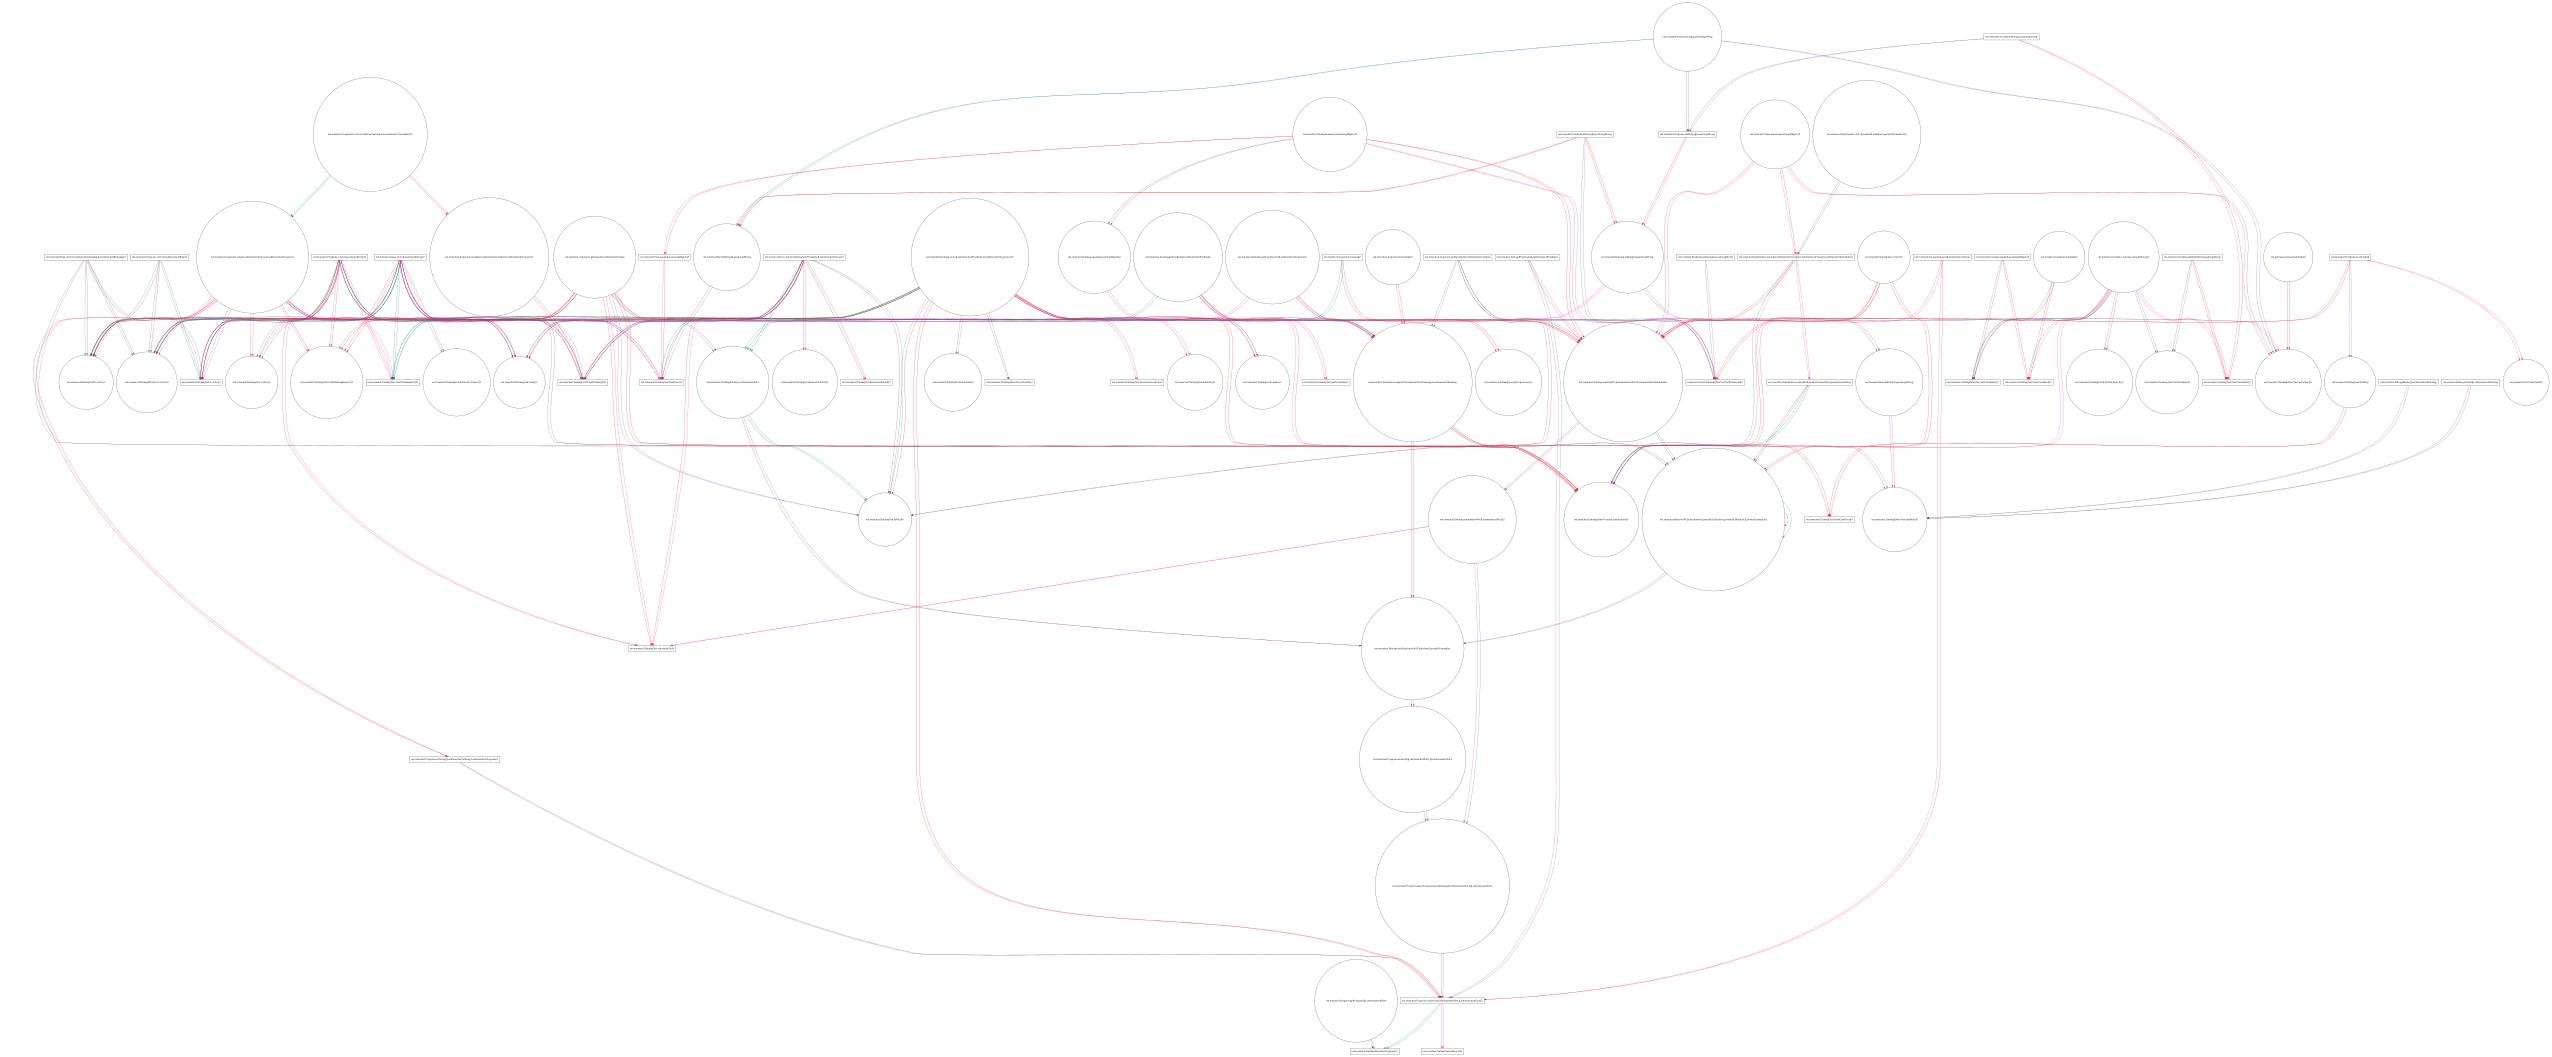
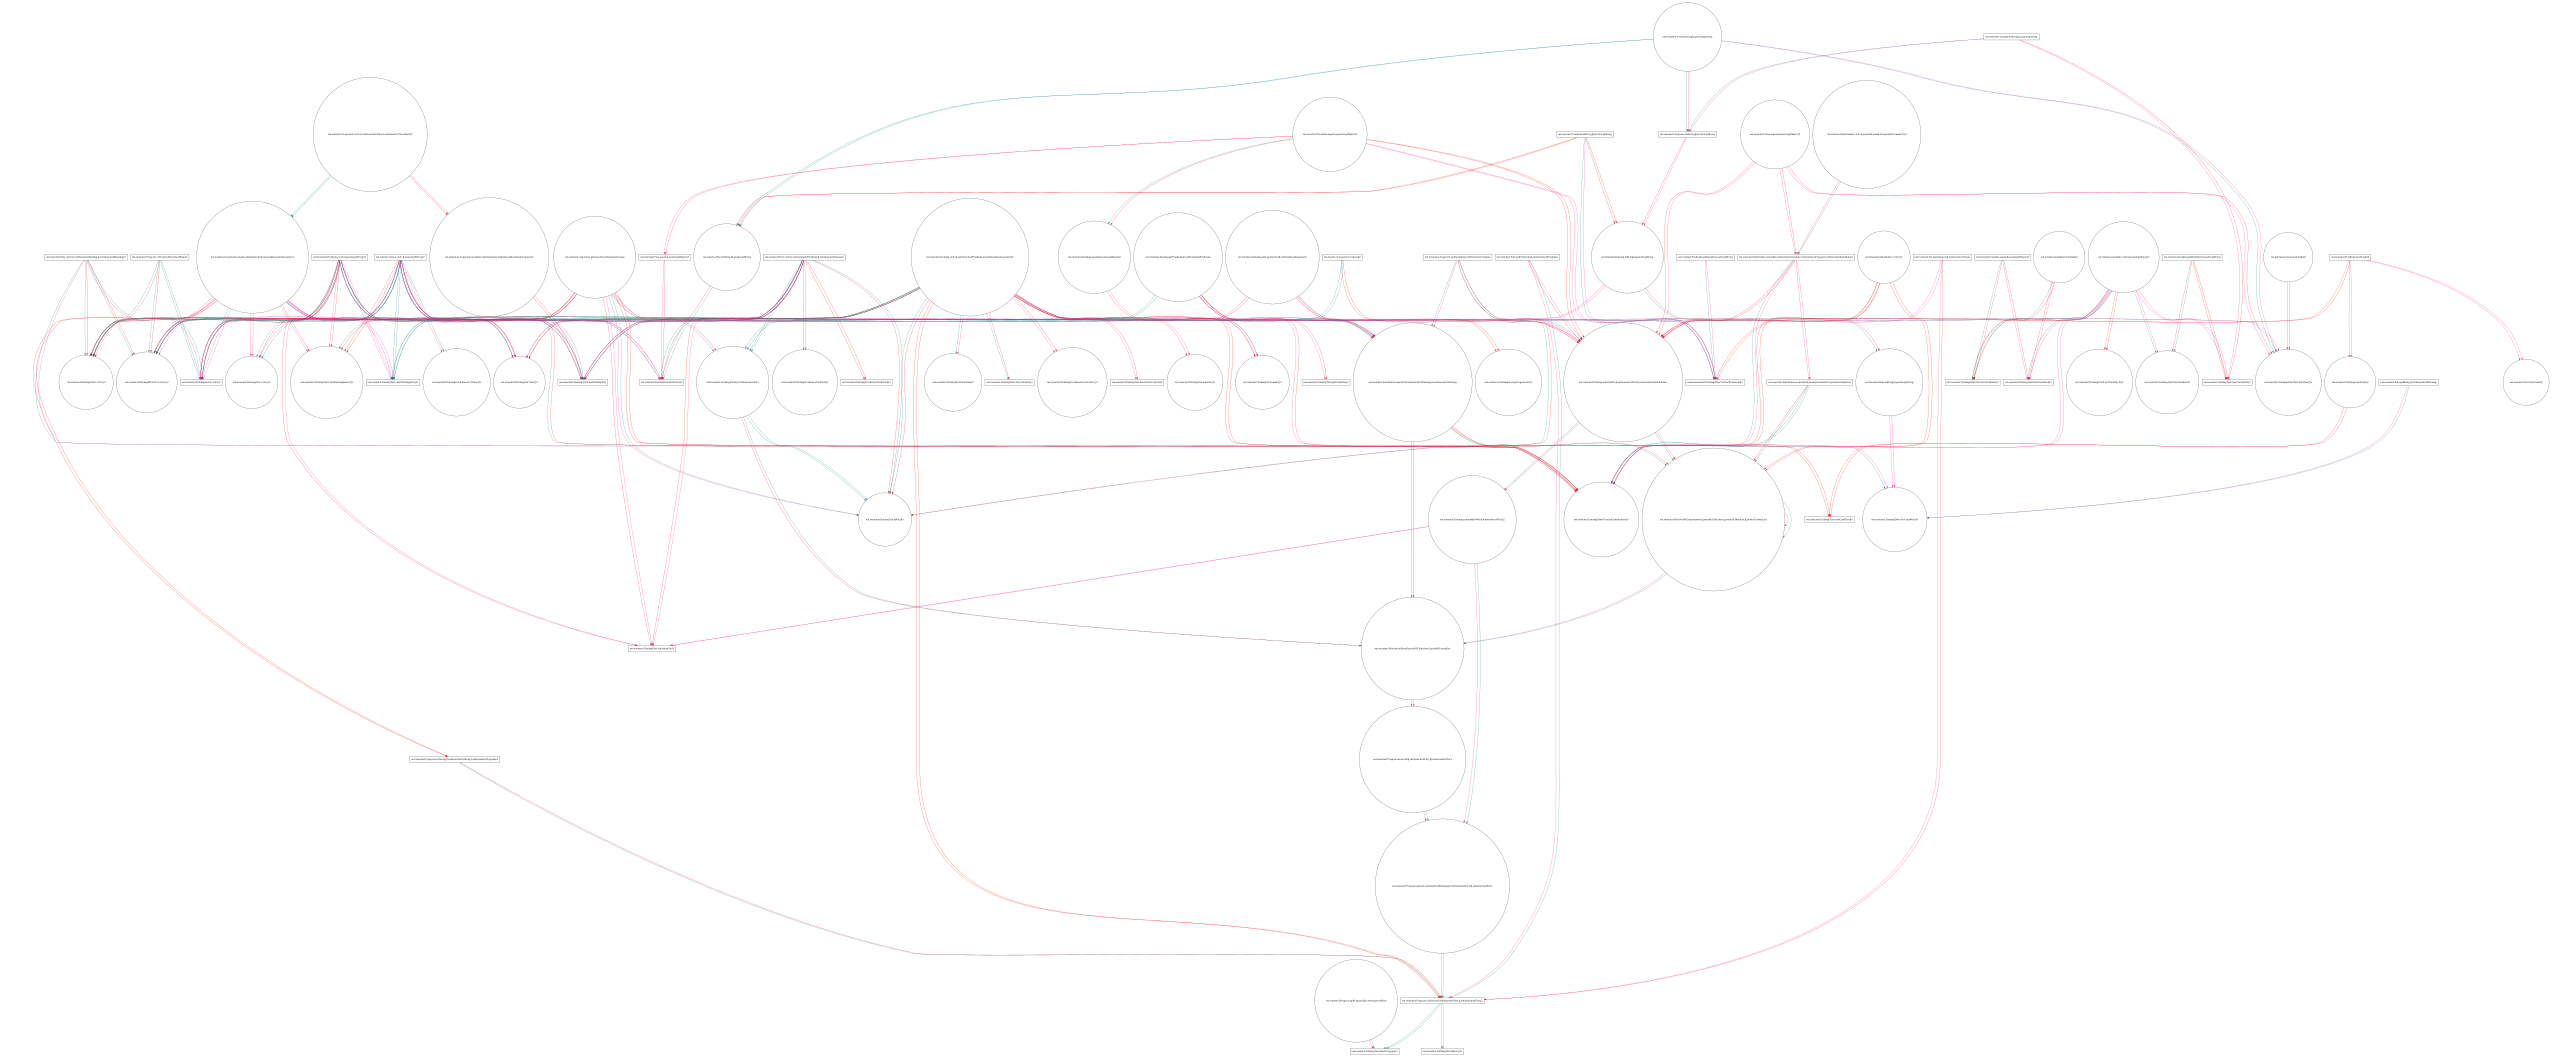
(1393, 257) -> none
none -> (1072, 382)
(2471, 382) -> none
